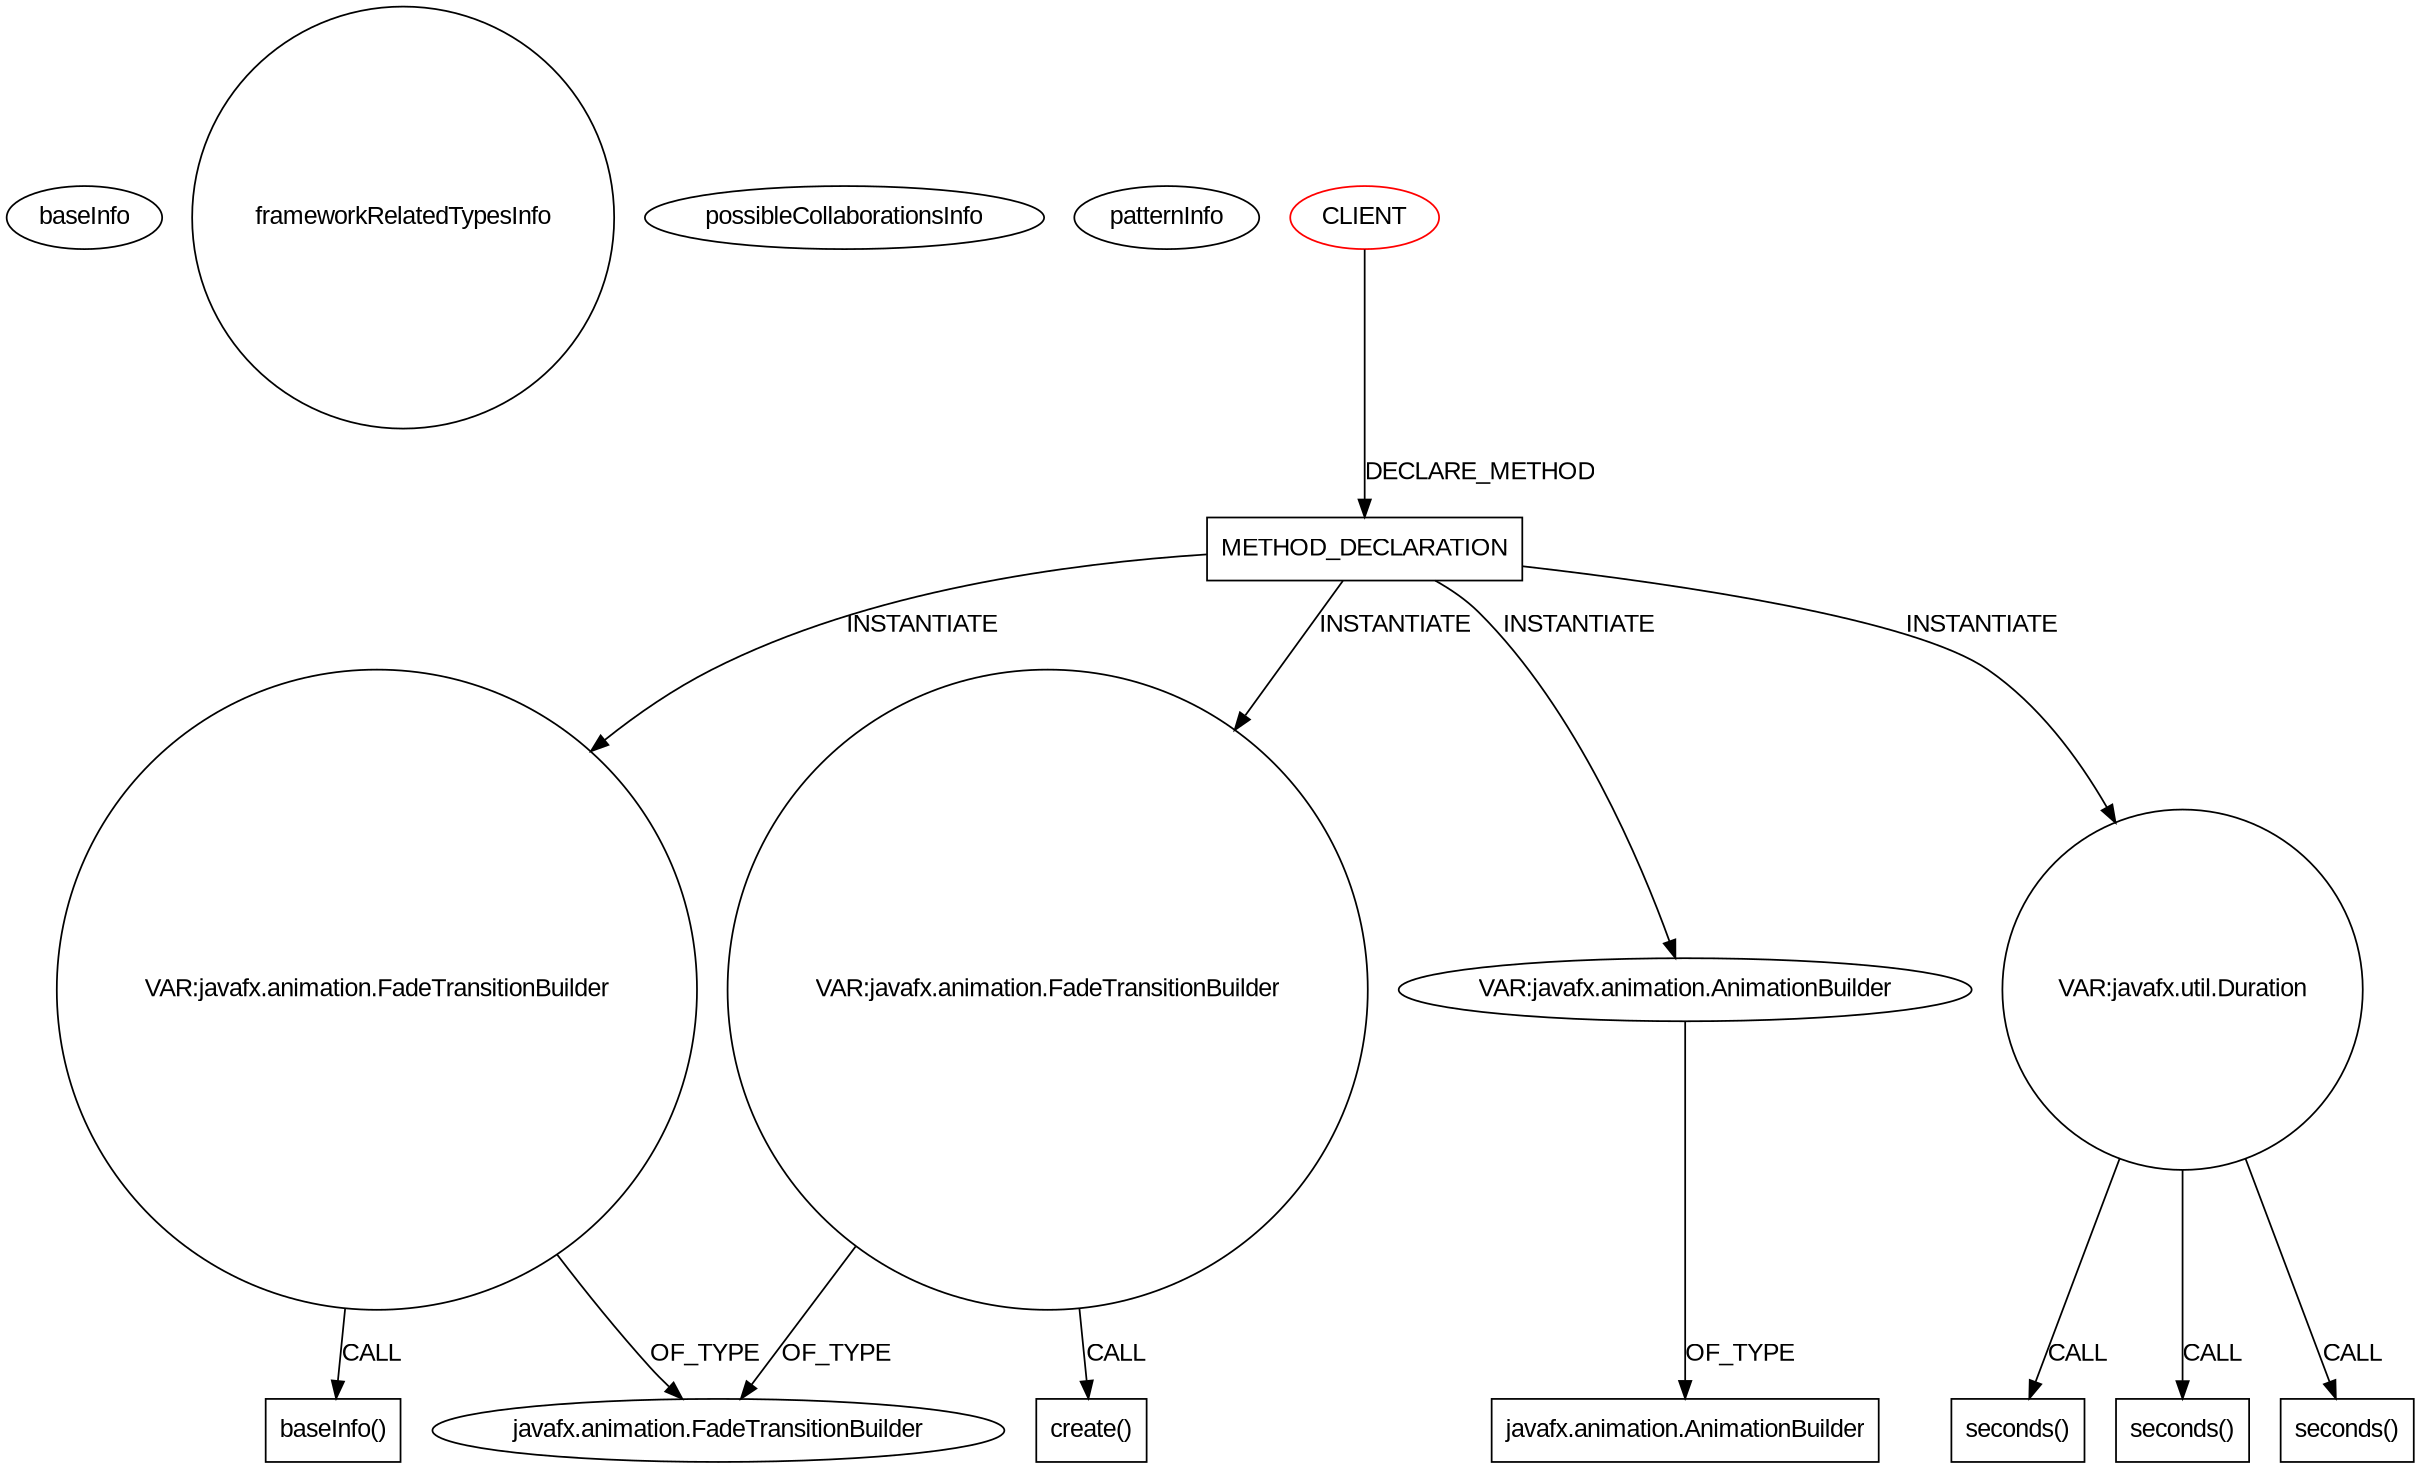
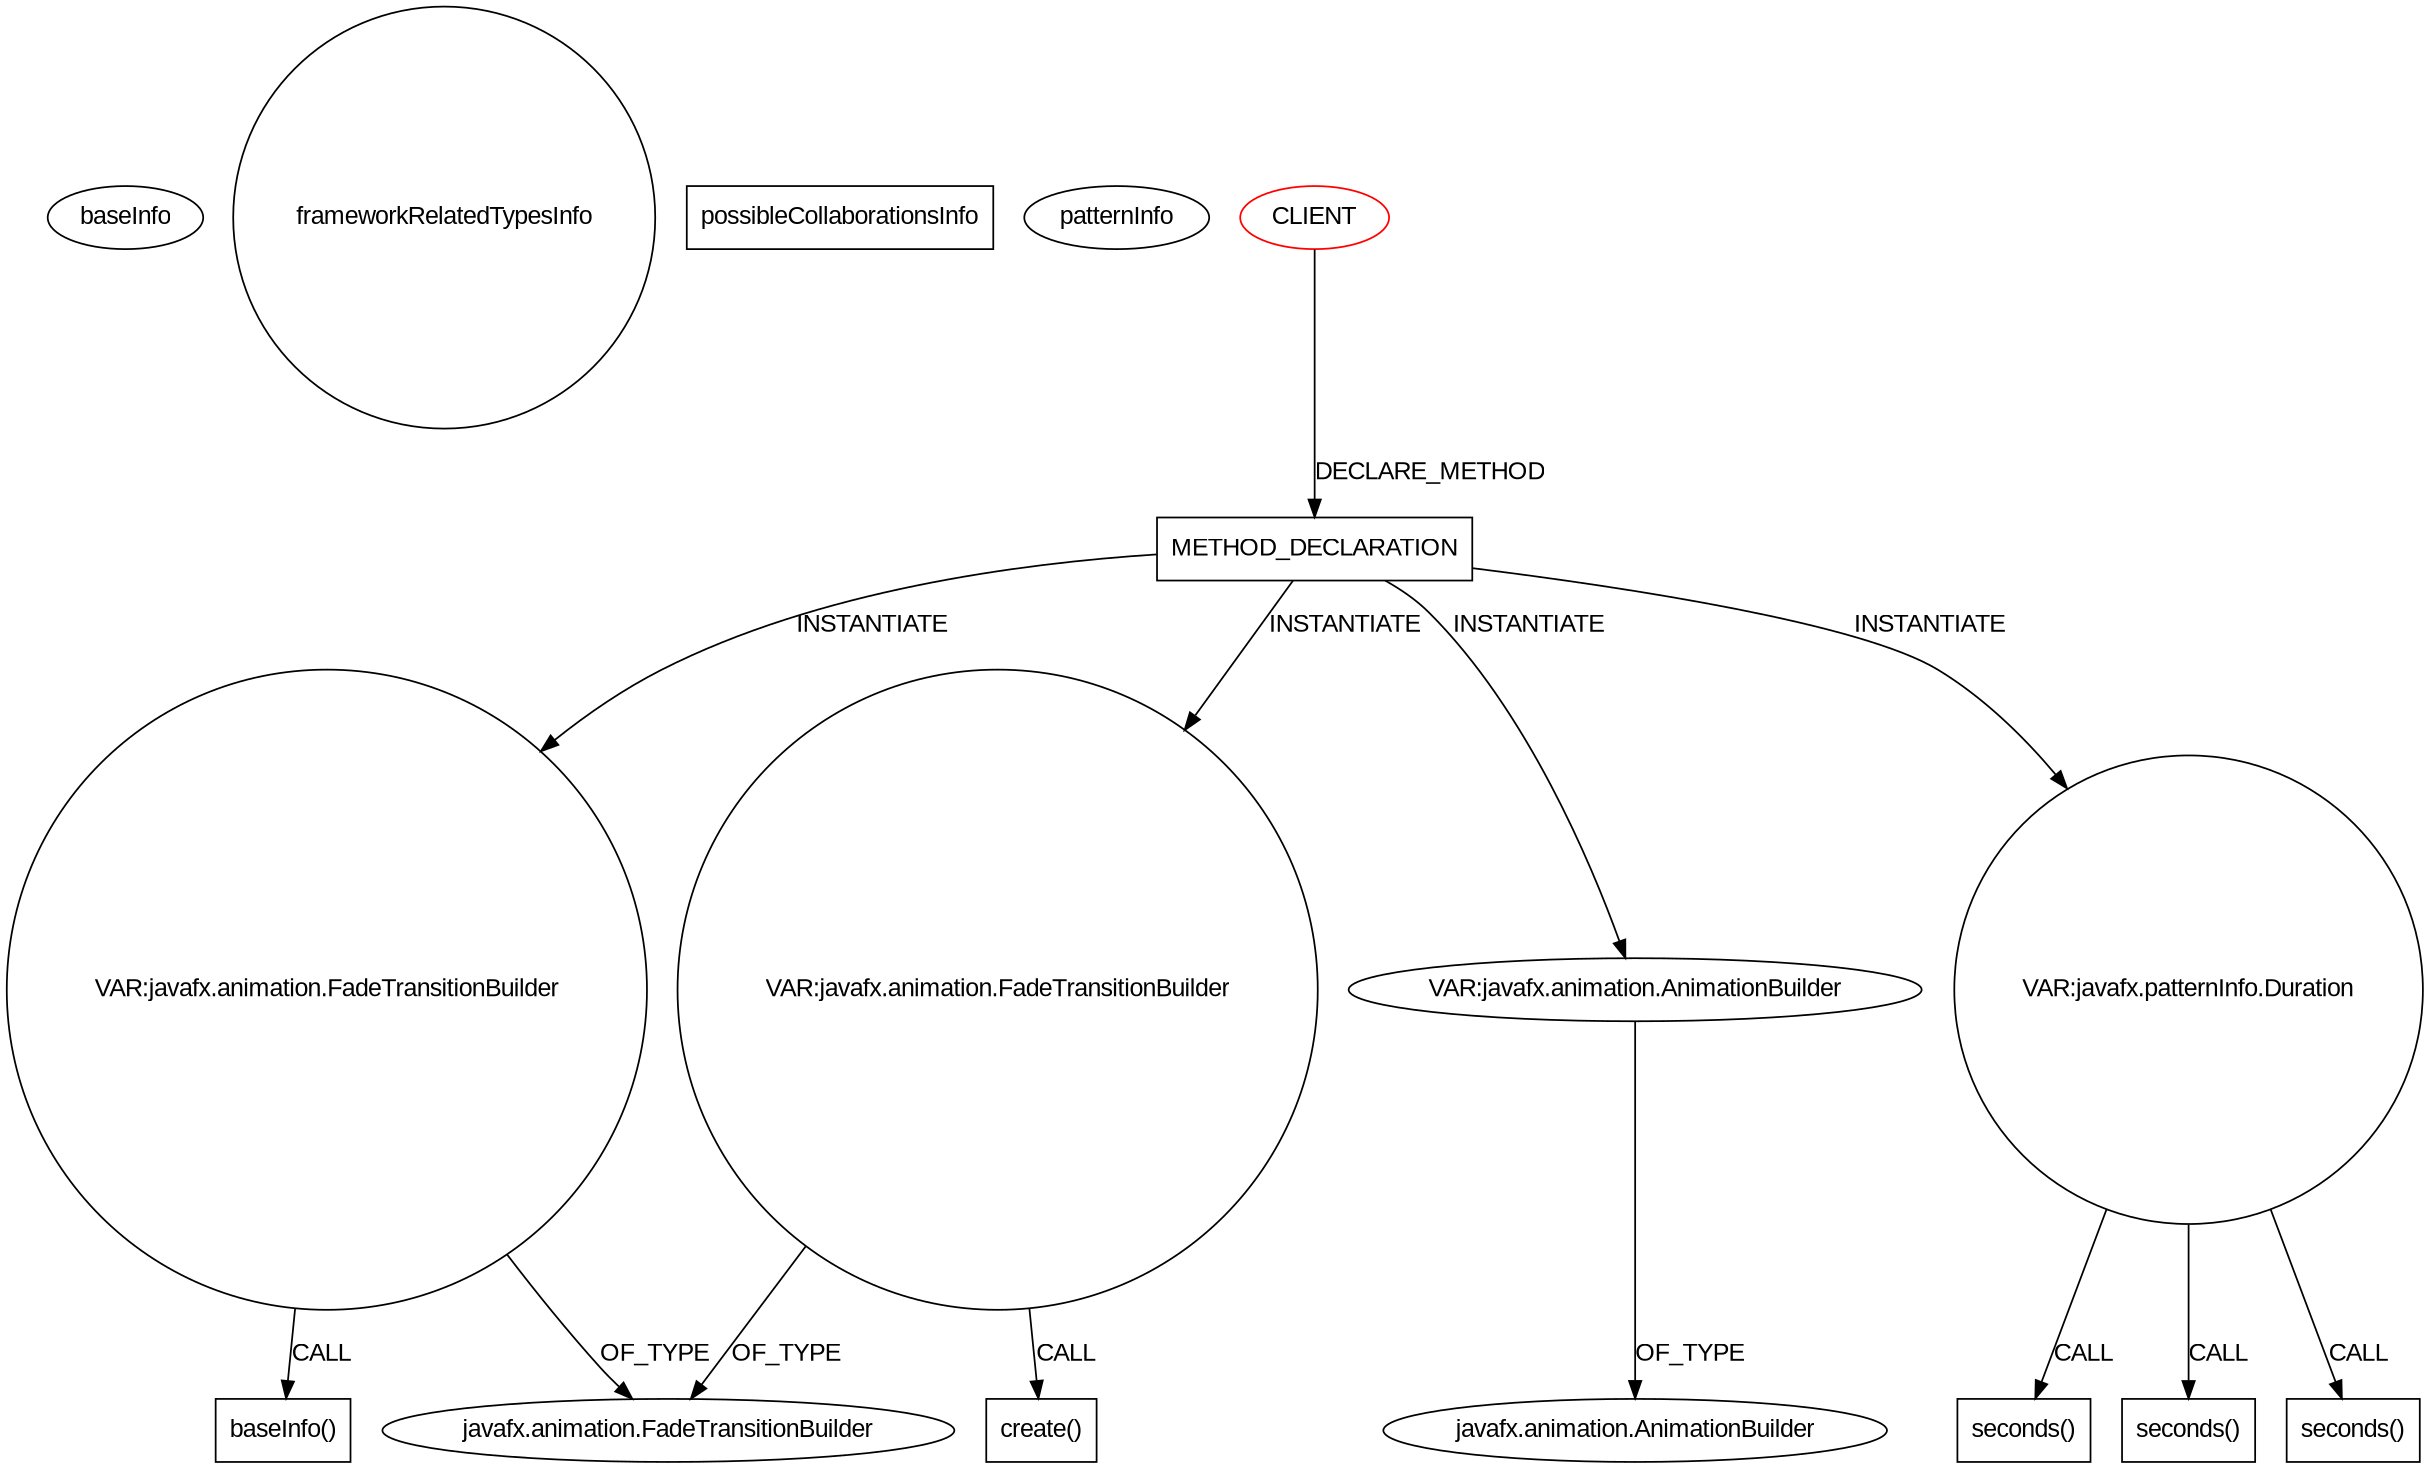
(845, 218) -> (840, 218)
(2183, 990) -> (2189, 990)
(1685, 1430) -> (1635, 1430)
